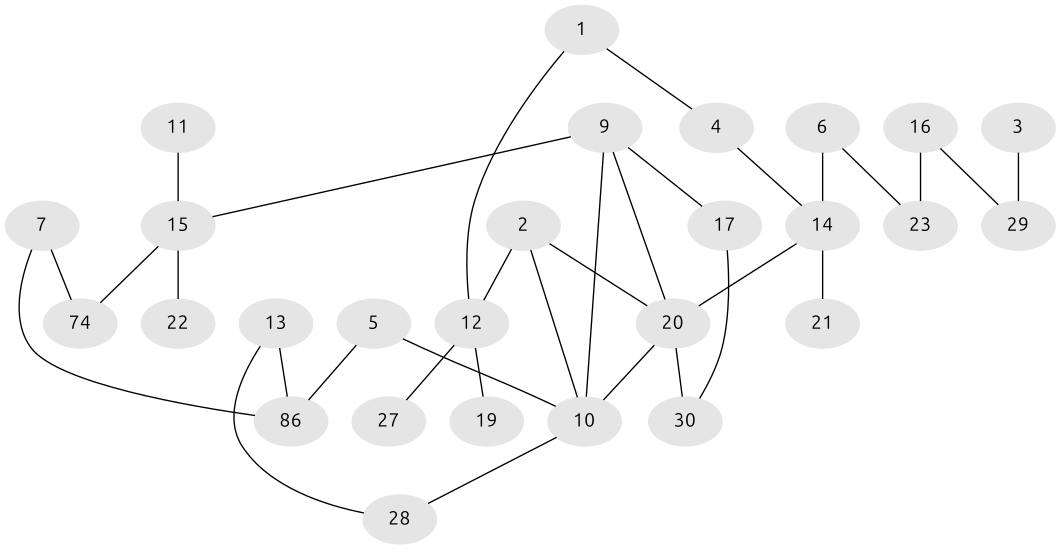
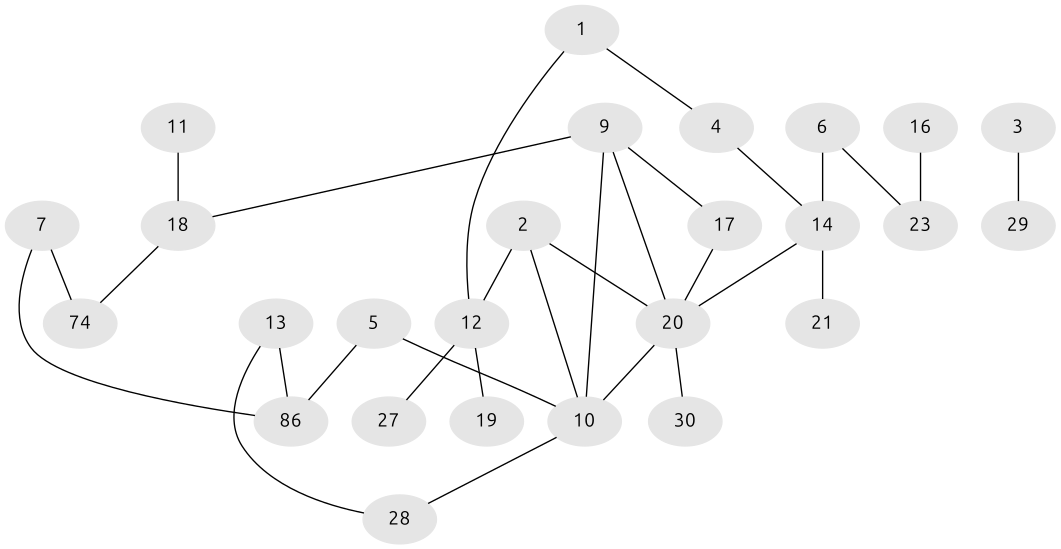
(969, 177) -> none
(178, 226) -> (178, 226)
(178, 324) -> none
(726, 327) -> (699, 275)
